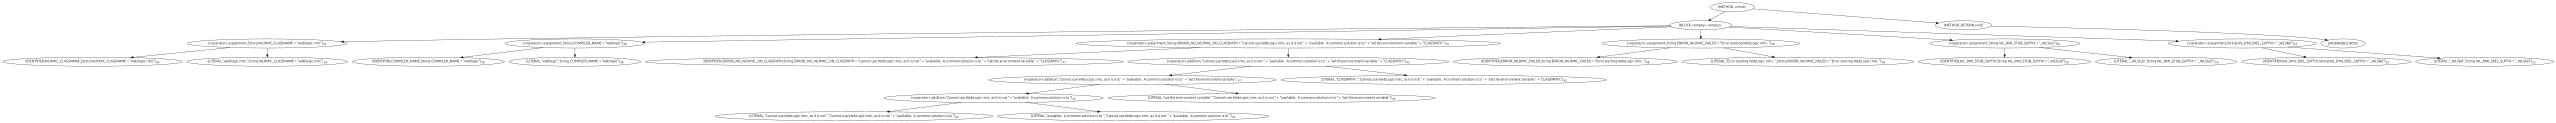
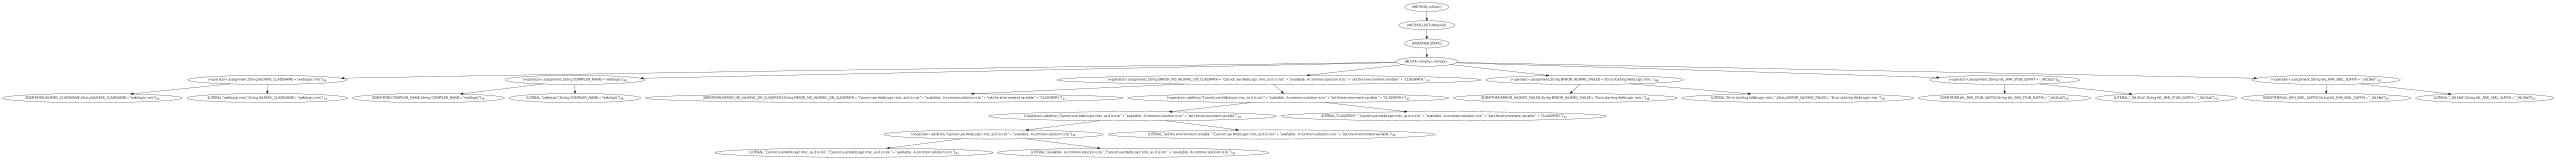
(1718, 16) -> (1427, 51)
